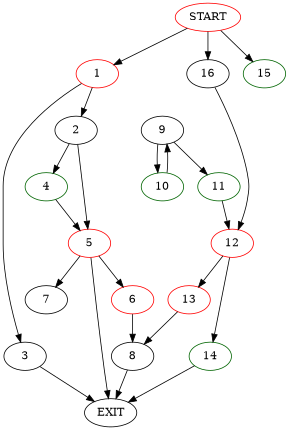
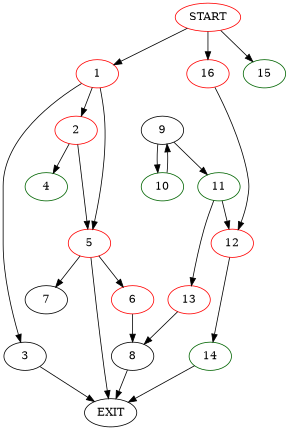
(208, 74) -> (208, 74)
(76, 130) -> (76, 130)
(65, 212) -> (104, 155)
(213, 268) -> (201, 239)
